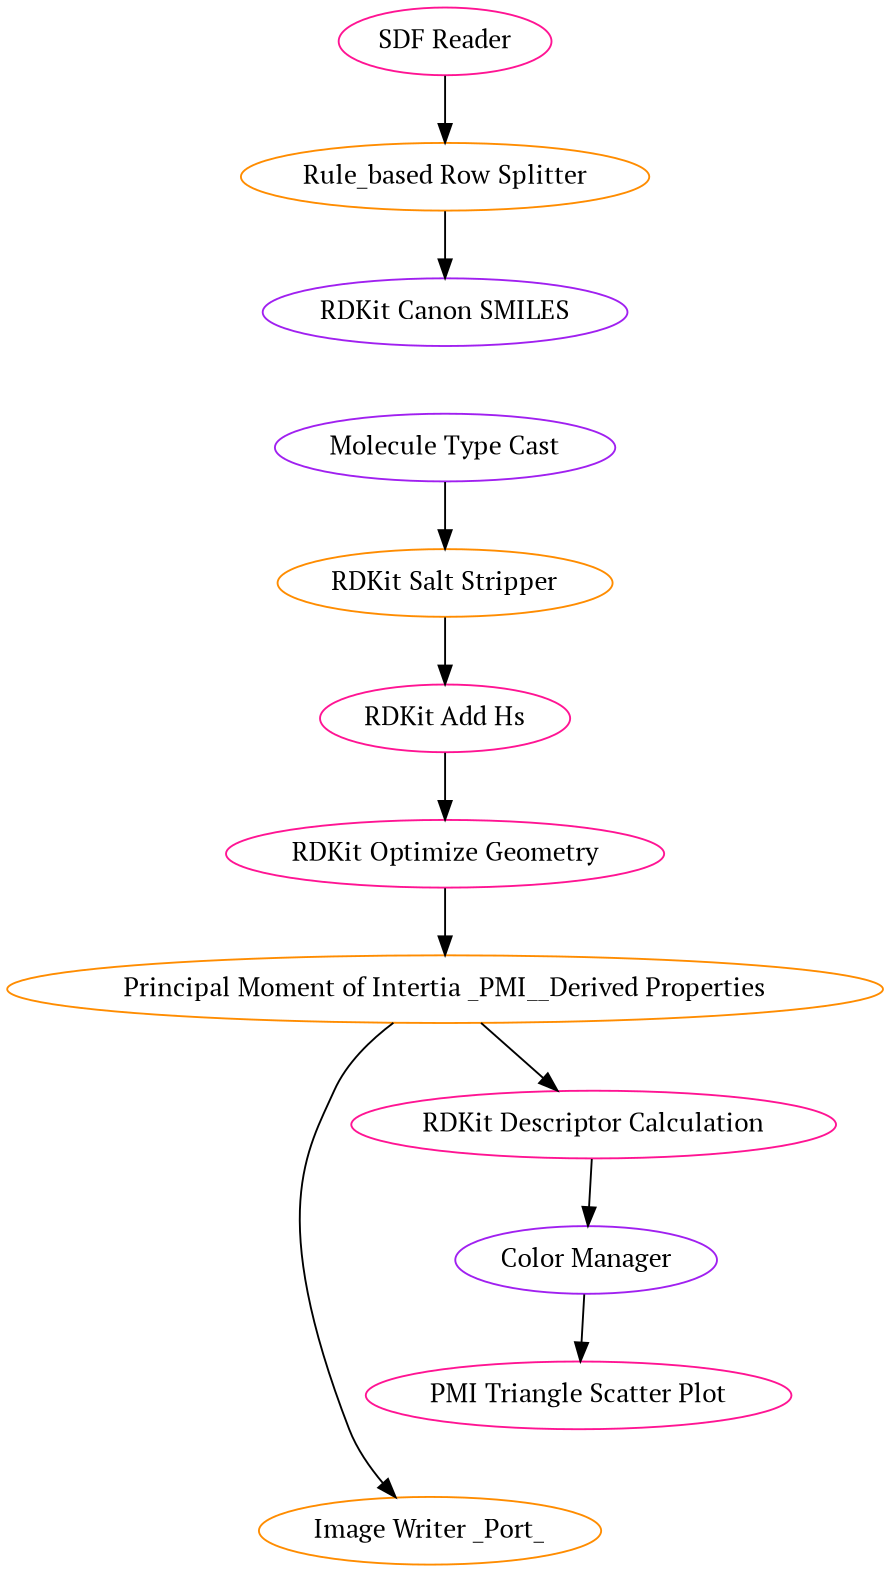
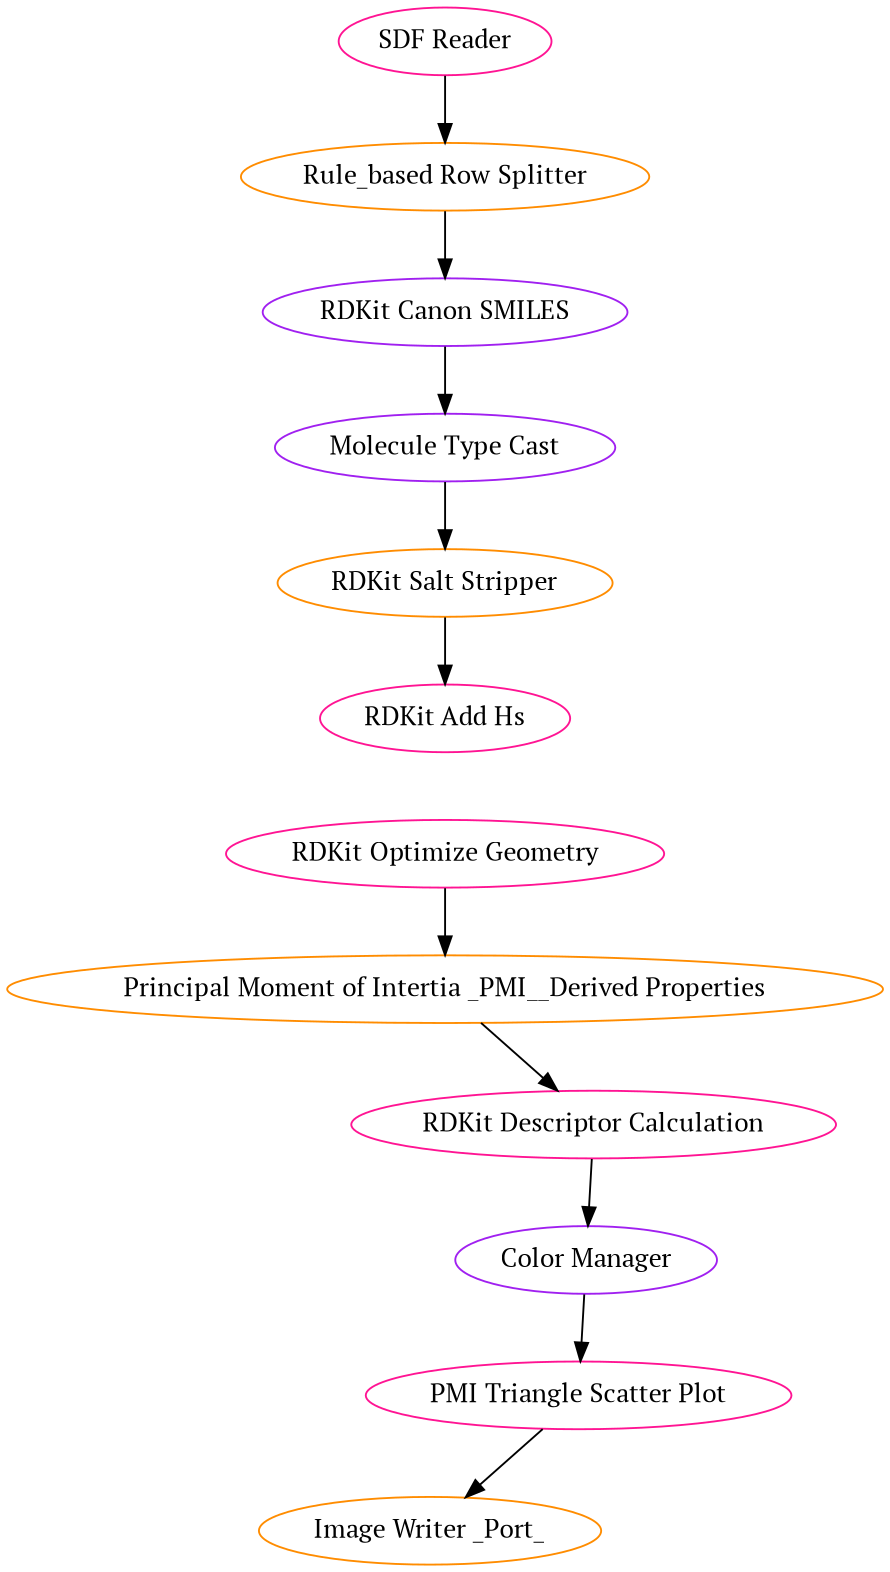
none -> (445, 371)
(445, 777) -> none
(301, 1247) -> (511, 1457)
